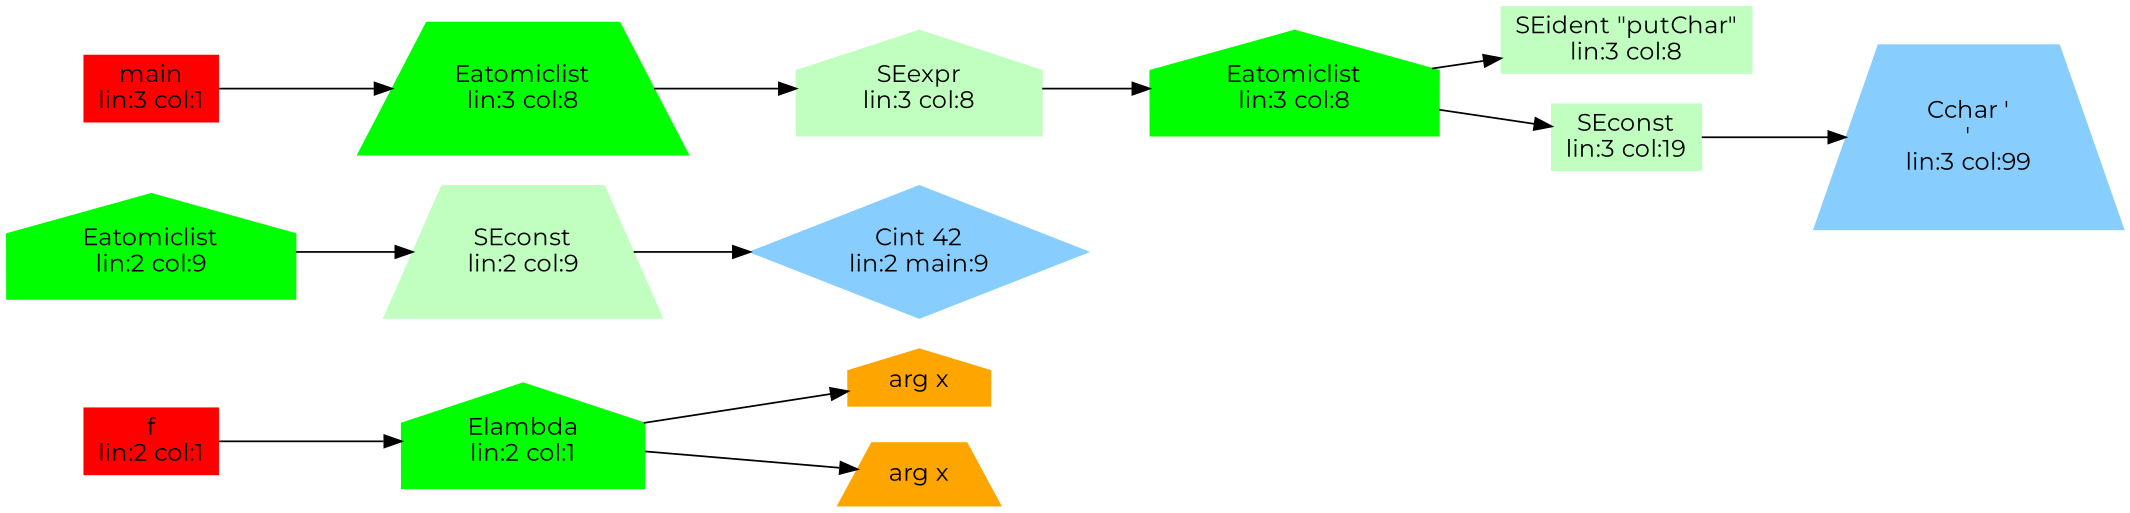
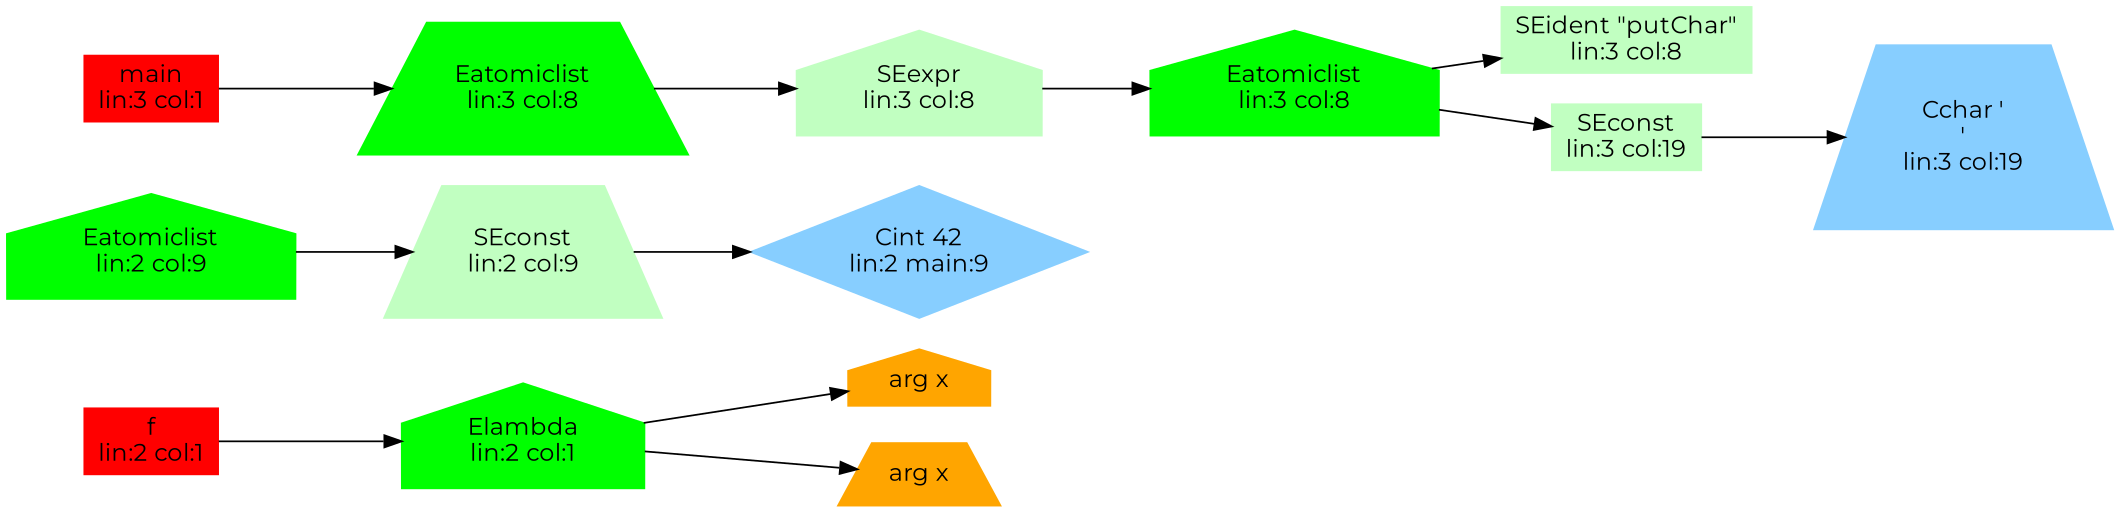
(1969, 137) -> (1964, 137)
